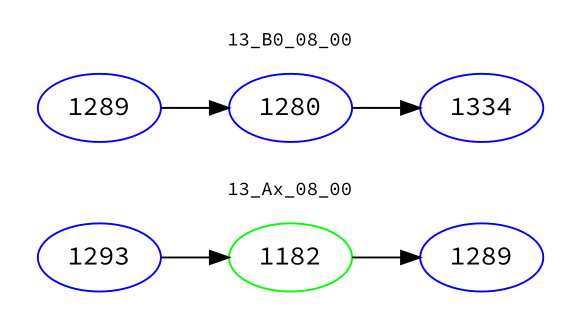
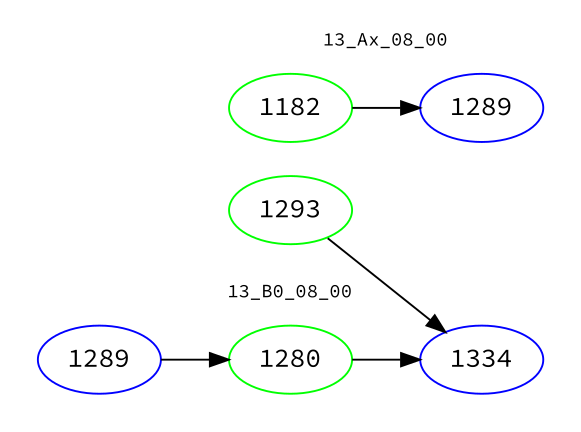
(291, 108) -> (291, 360)
(99, 257) -> (291, 210)
(185, 257) -> (389, 287)
